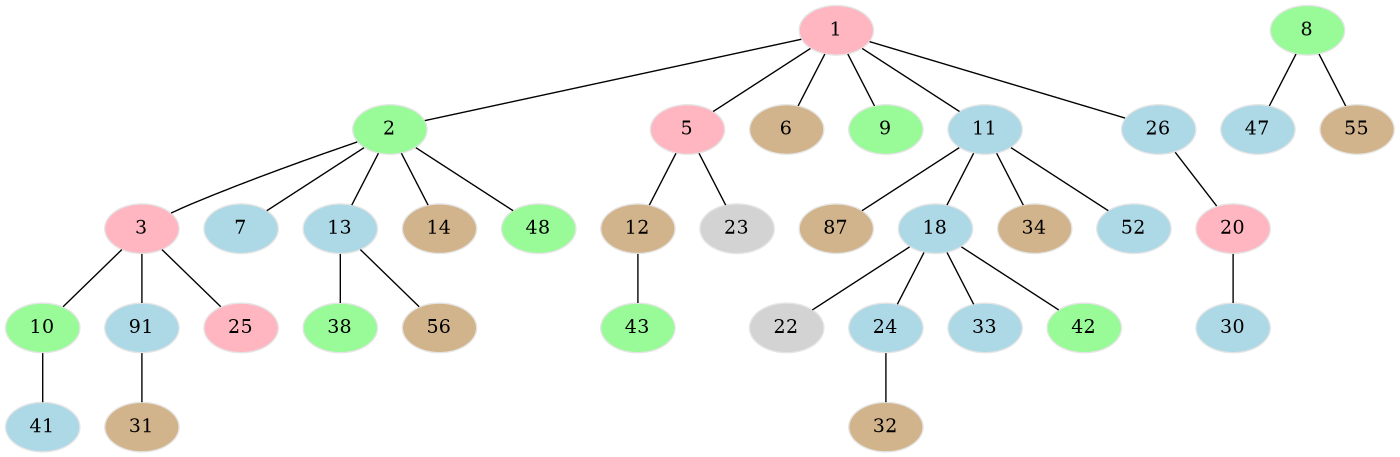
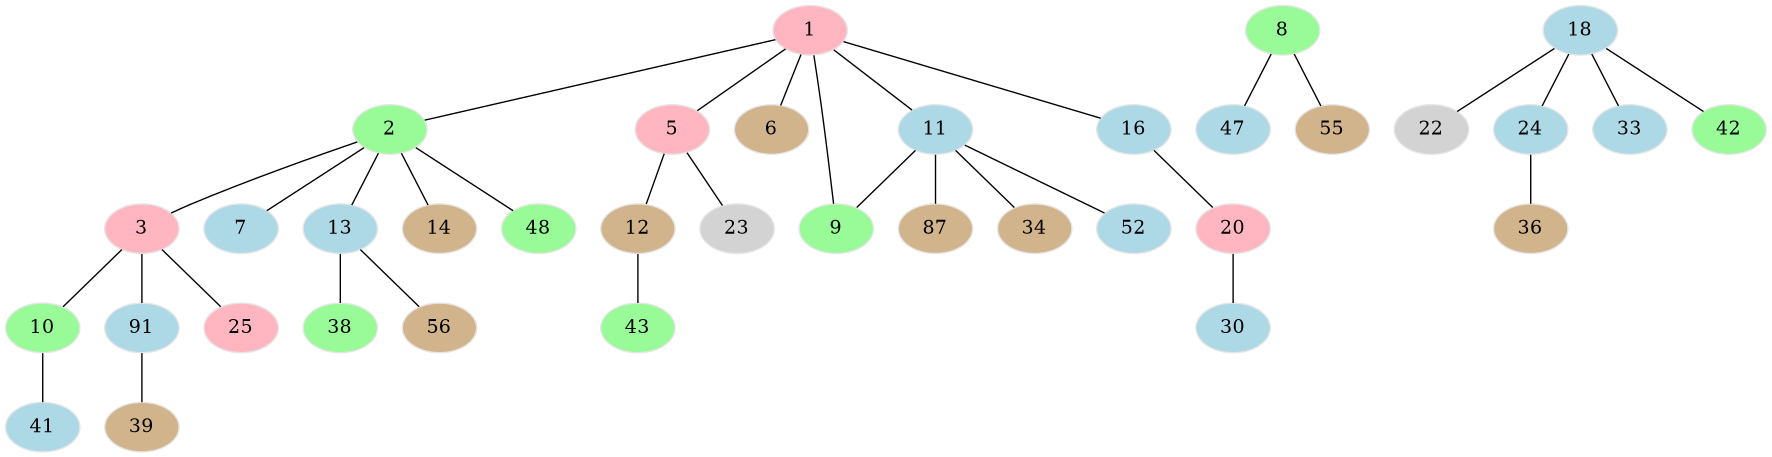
(1159, 130) -> (1134, 130)
(960, 179) -> (886, 179)
(142, 427) -> (142, 427)
(886, 427) -> (1531, 229)
